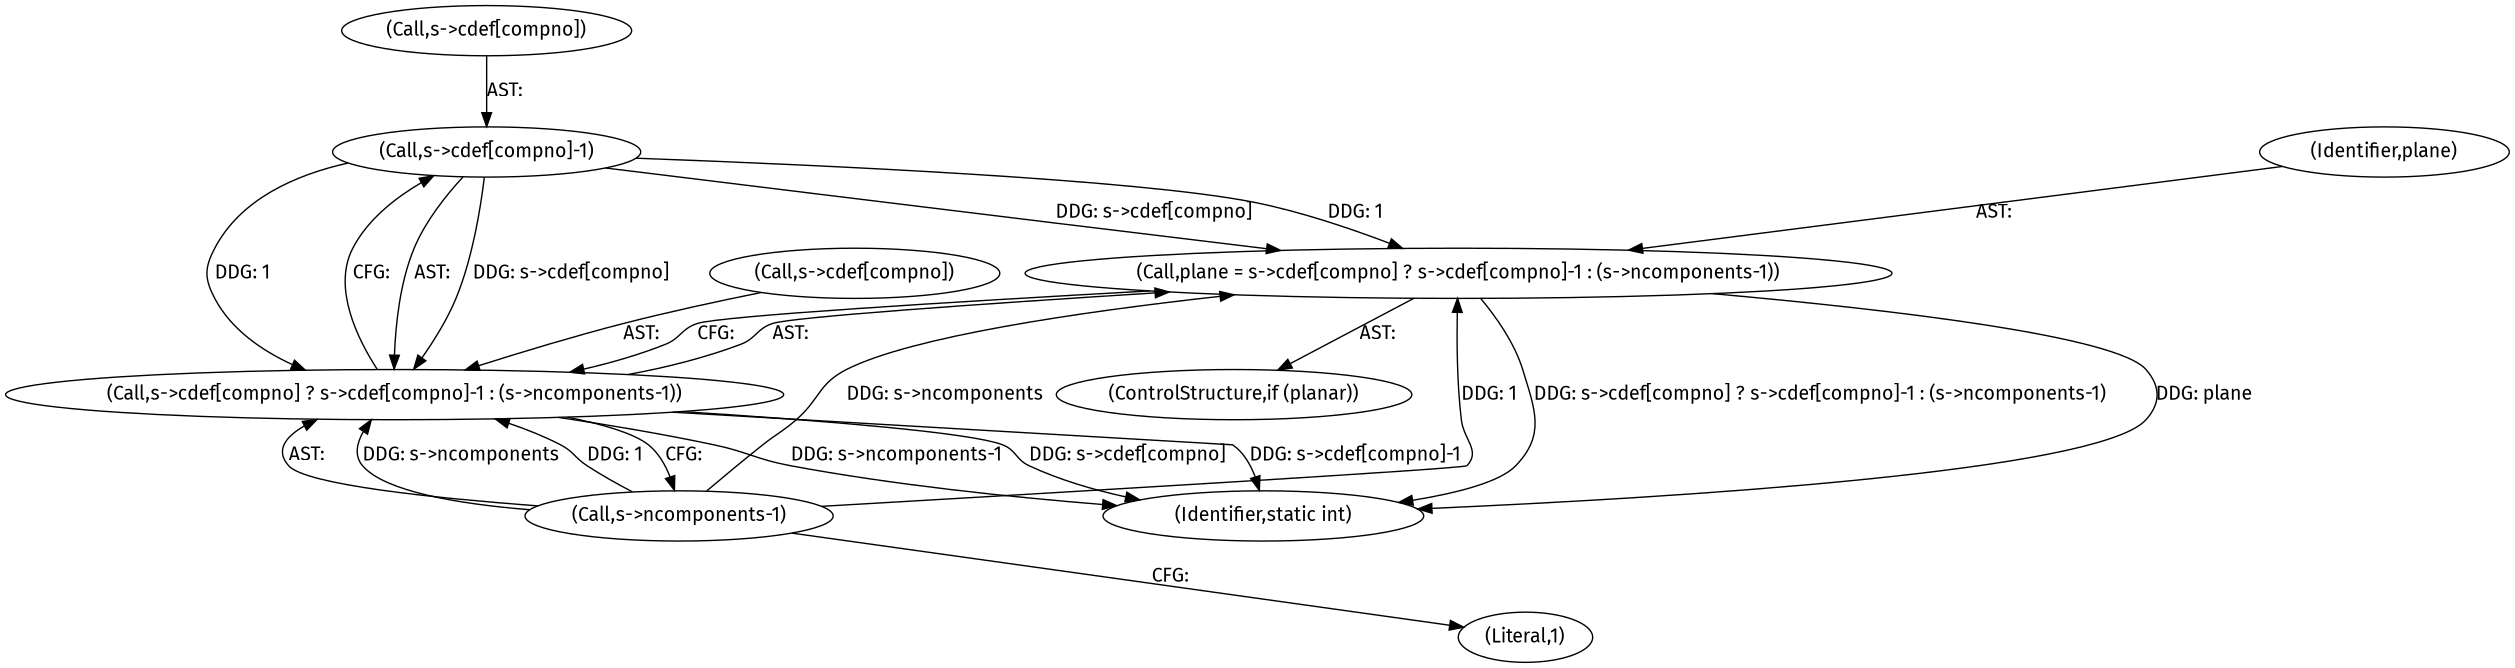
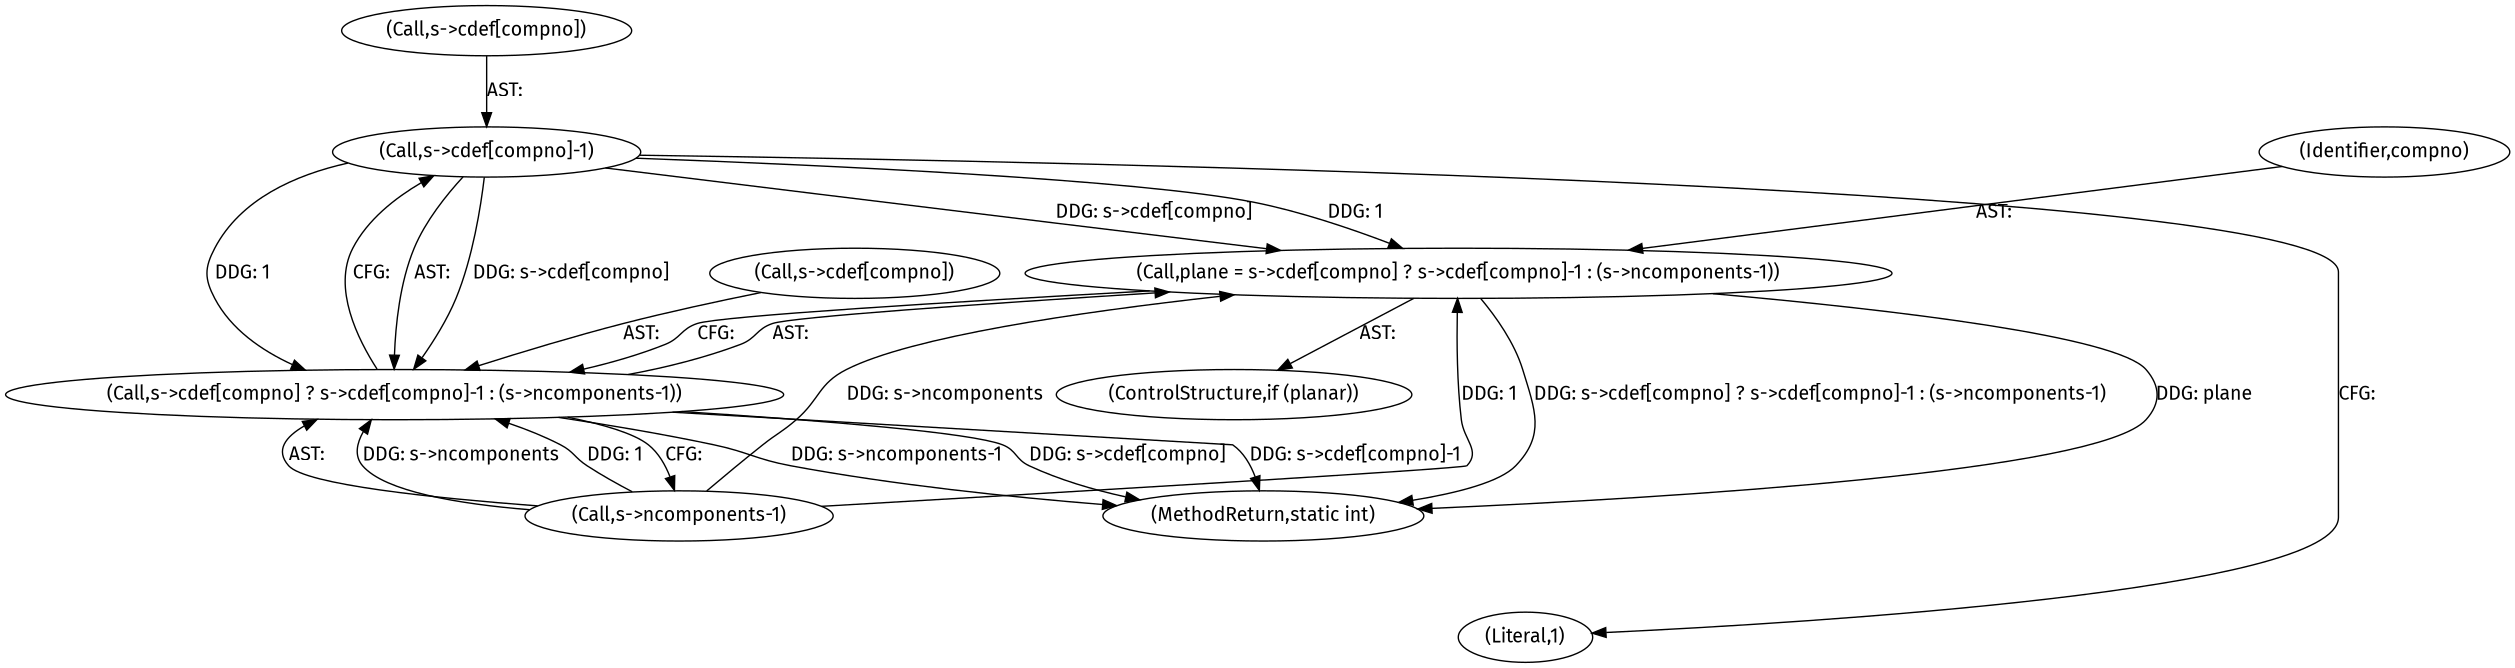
(2385, 152) -> (2385, 152)
(1263, 516) -> (1263, 516)
(1121, 579) -> (1925, 200)
